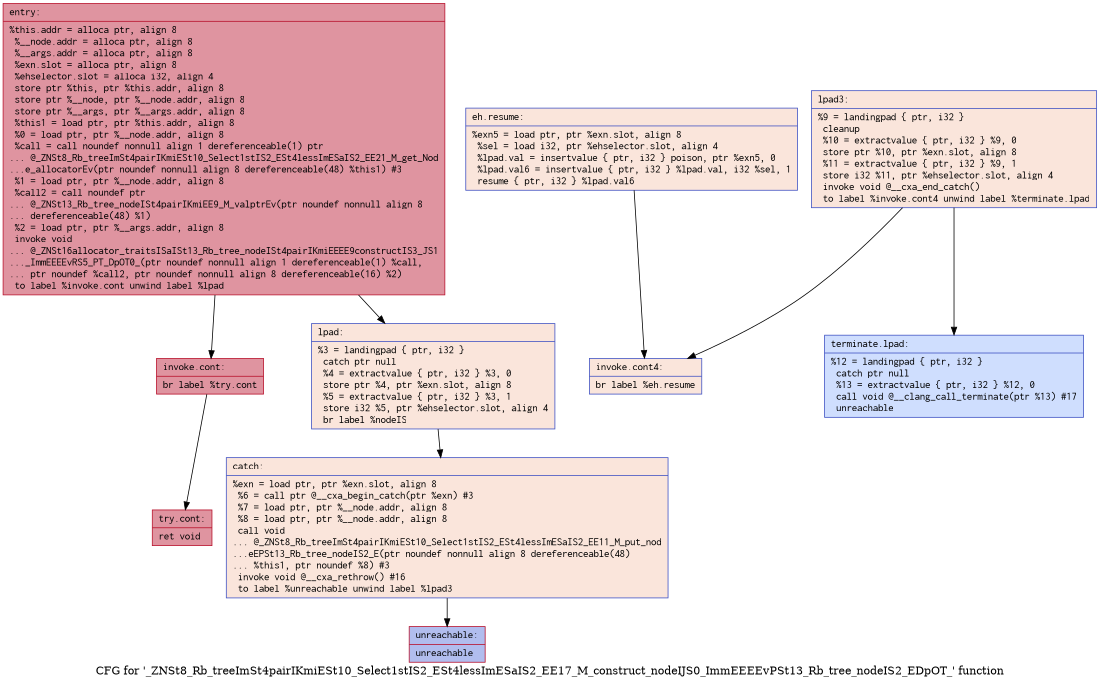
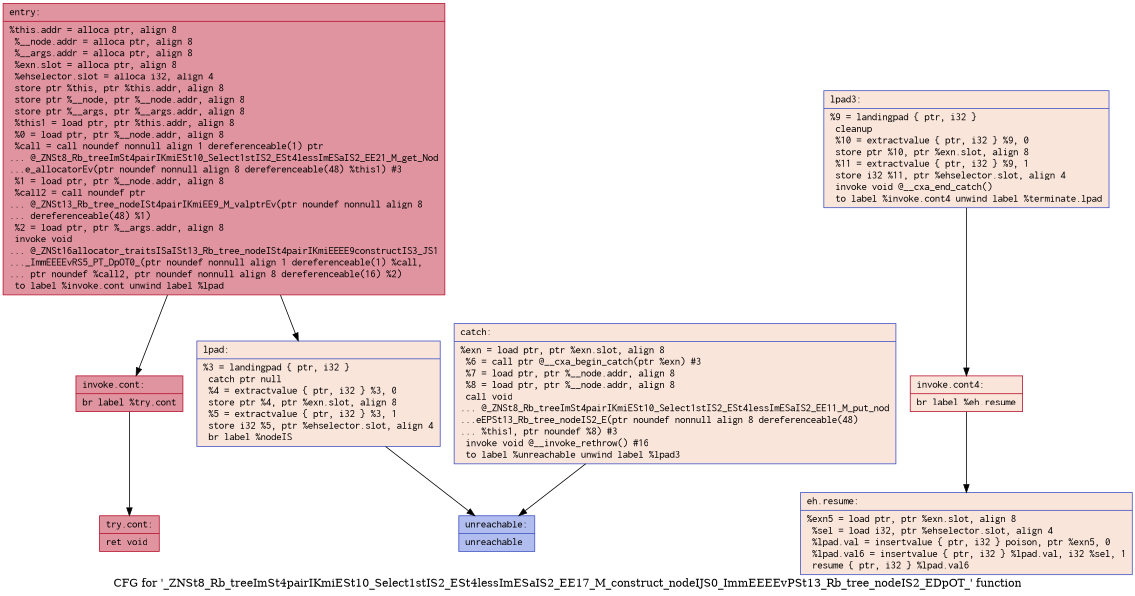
(639, 270) -> (966, 448)
(646, 376) -> (966, 394)
(954, 376) -> none
(439, 439) -> (427, 479)
(319, 577) -> (555, 443)
(447, 644) -> (497, 534)
